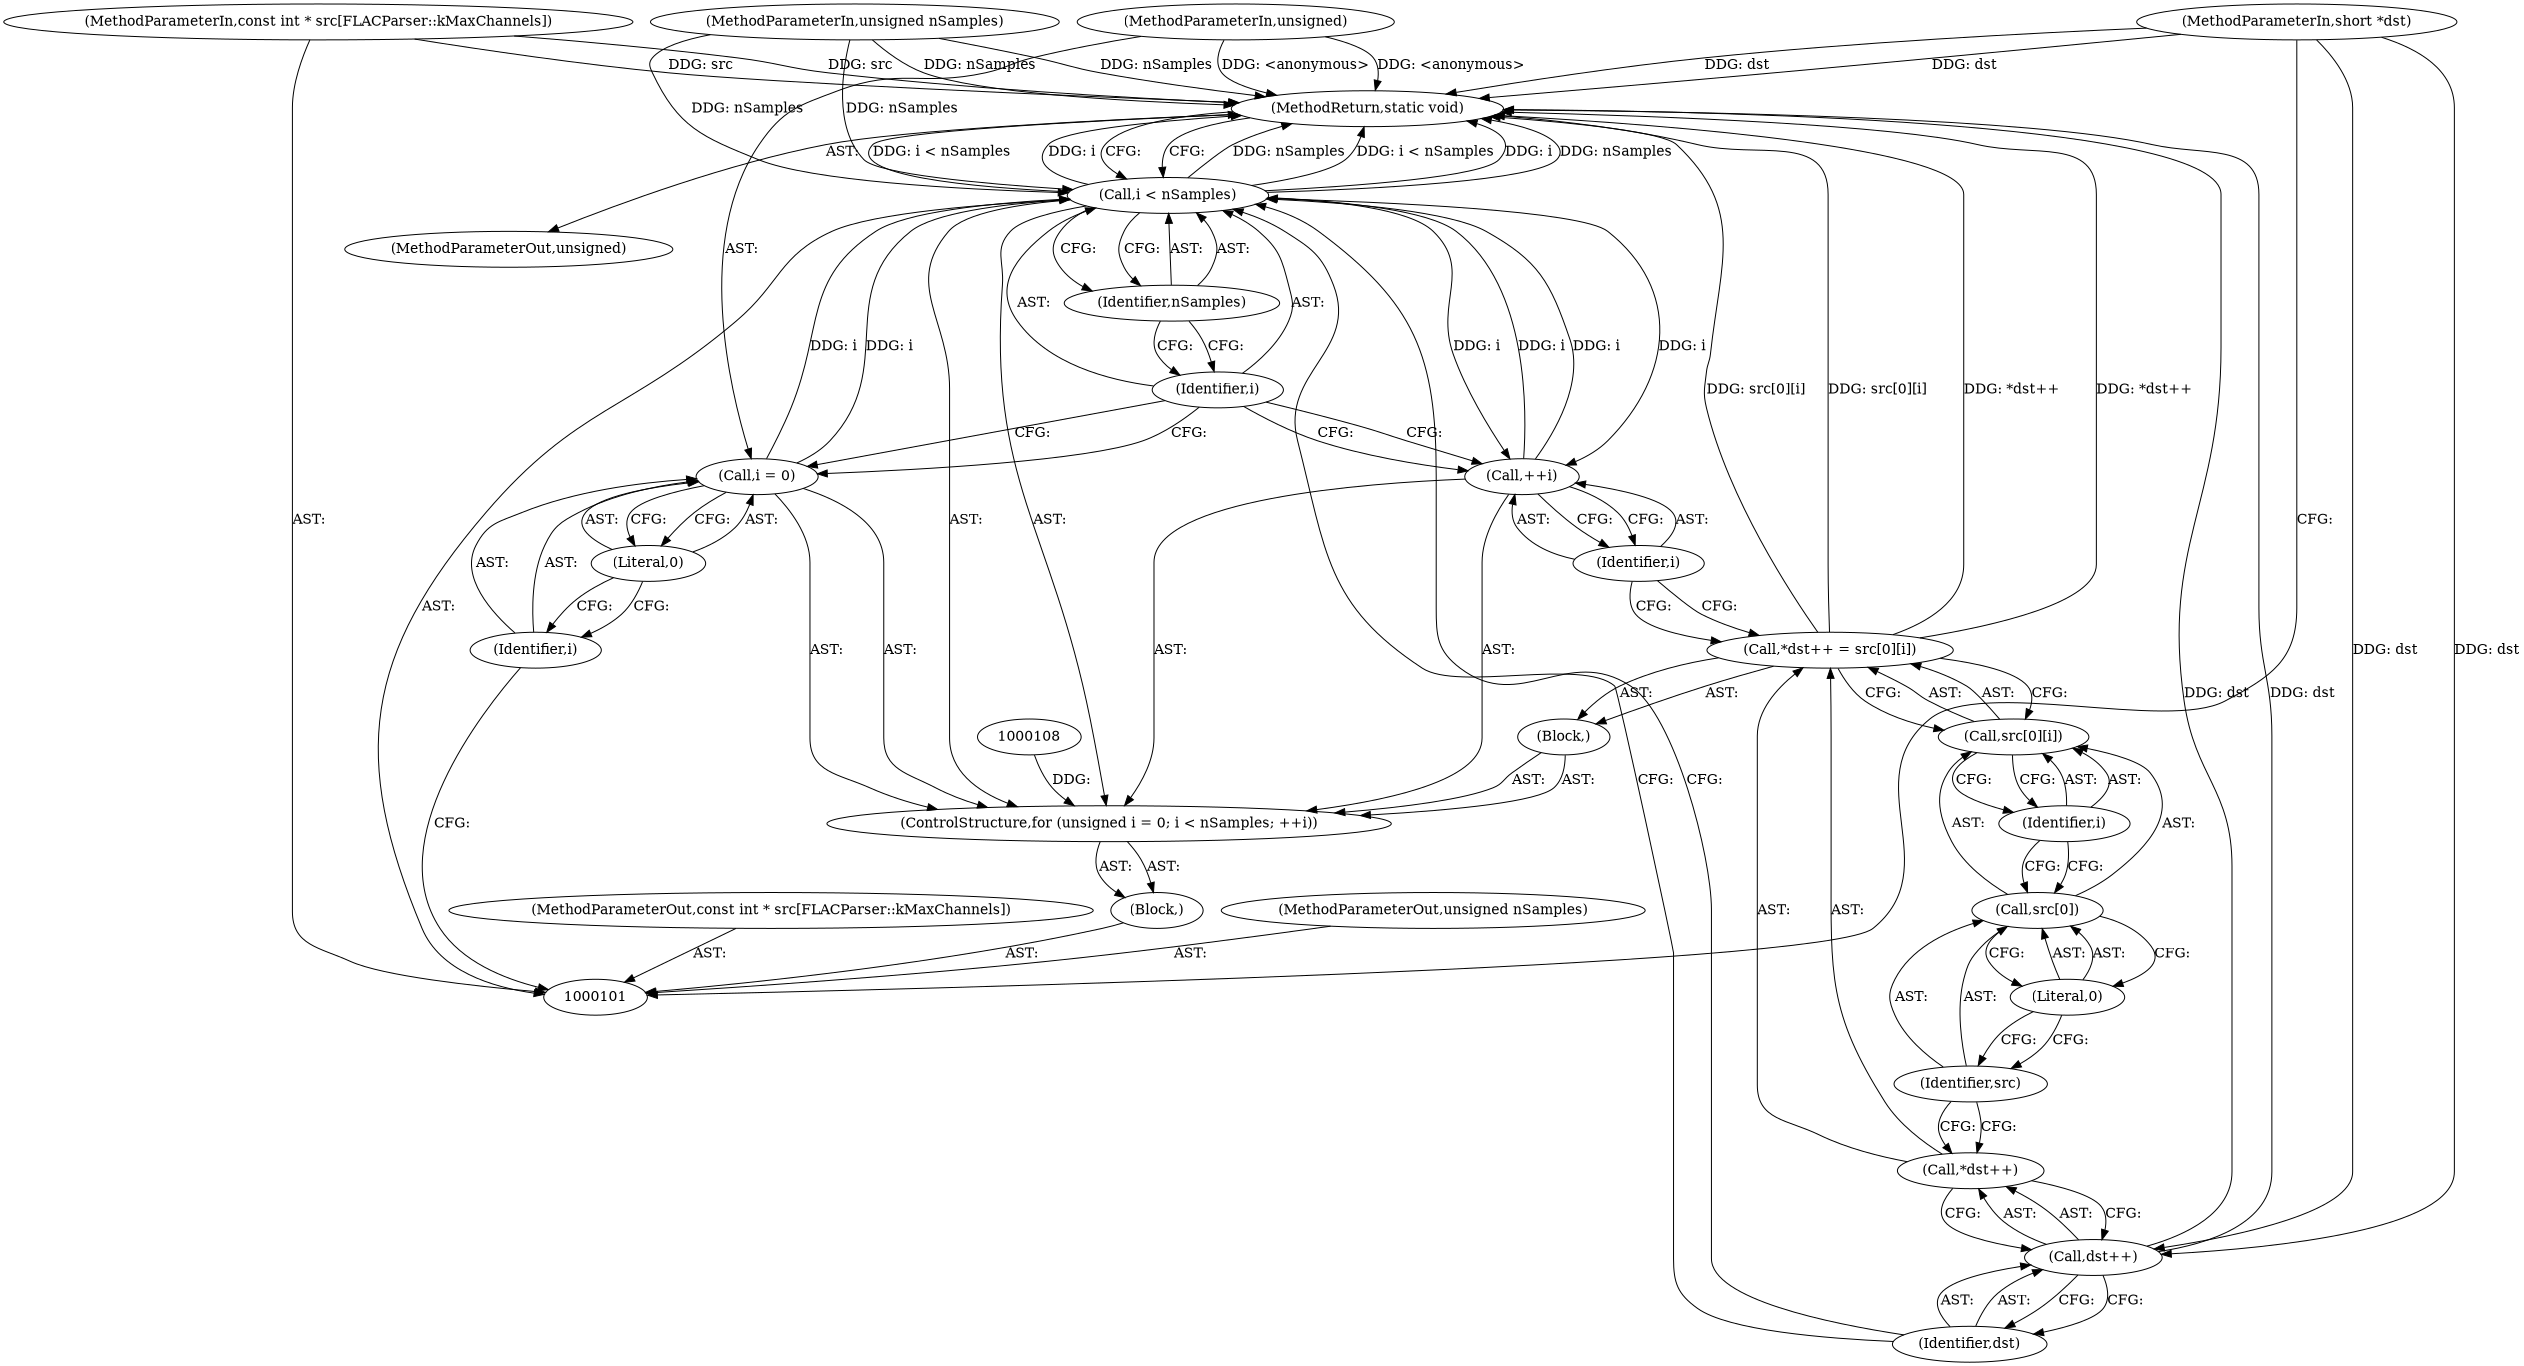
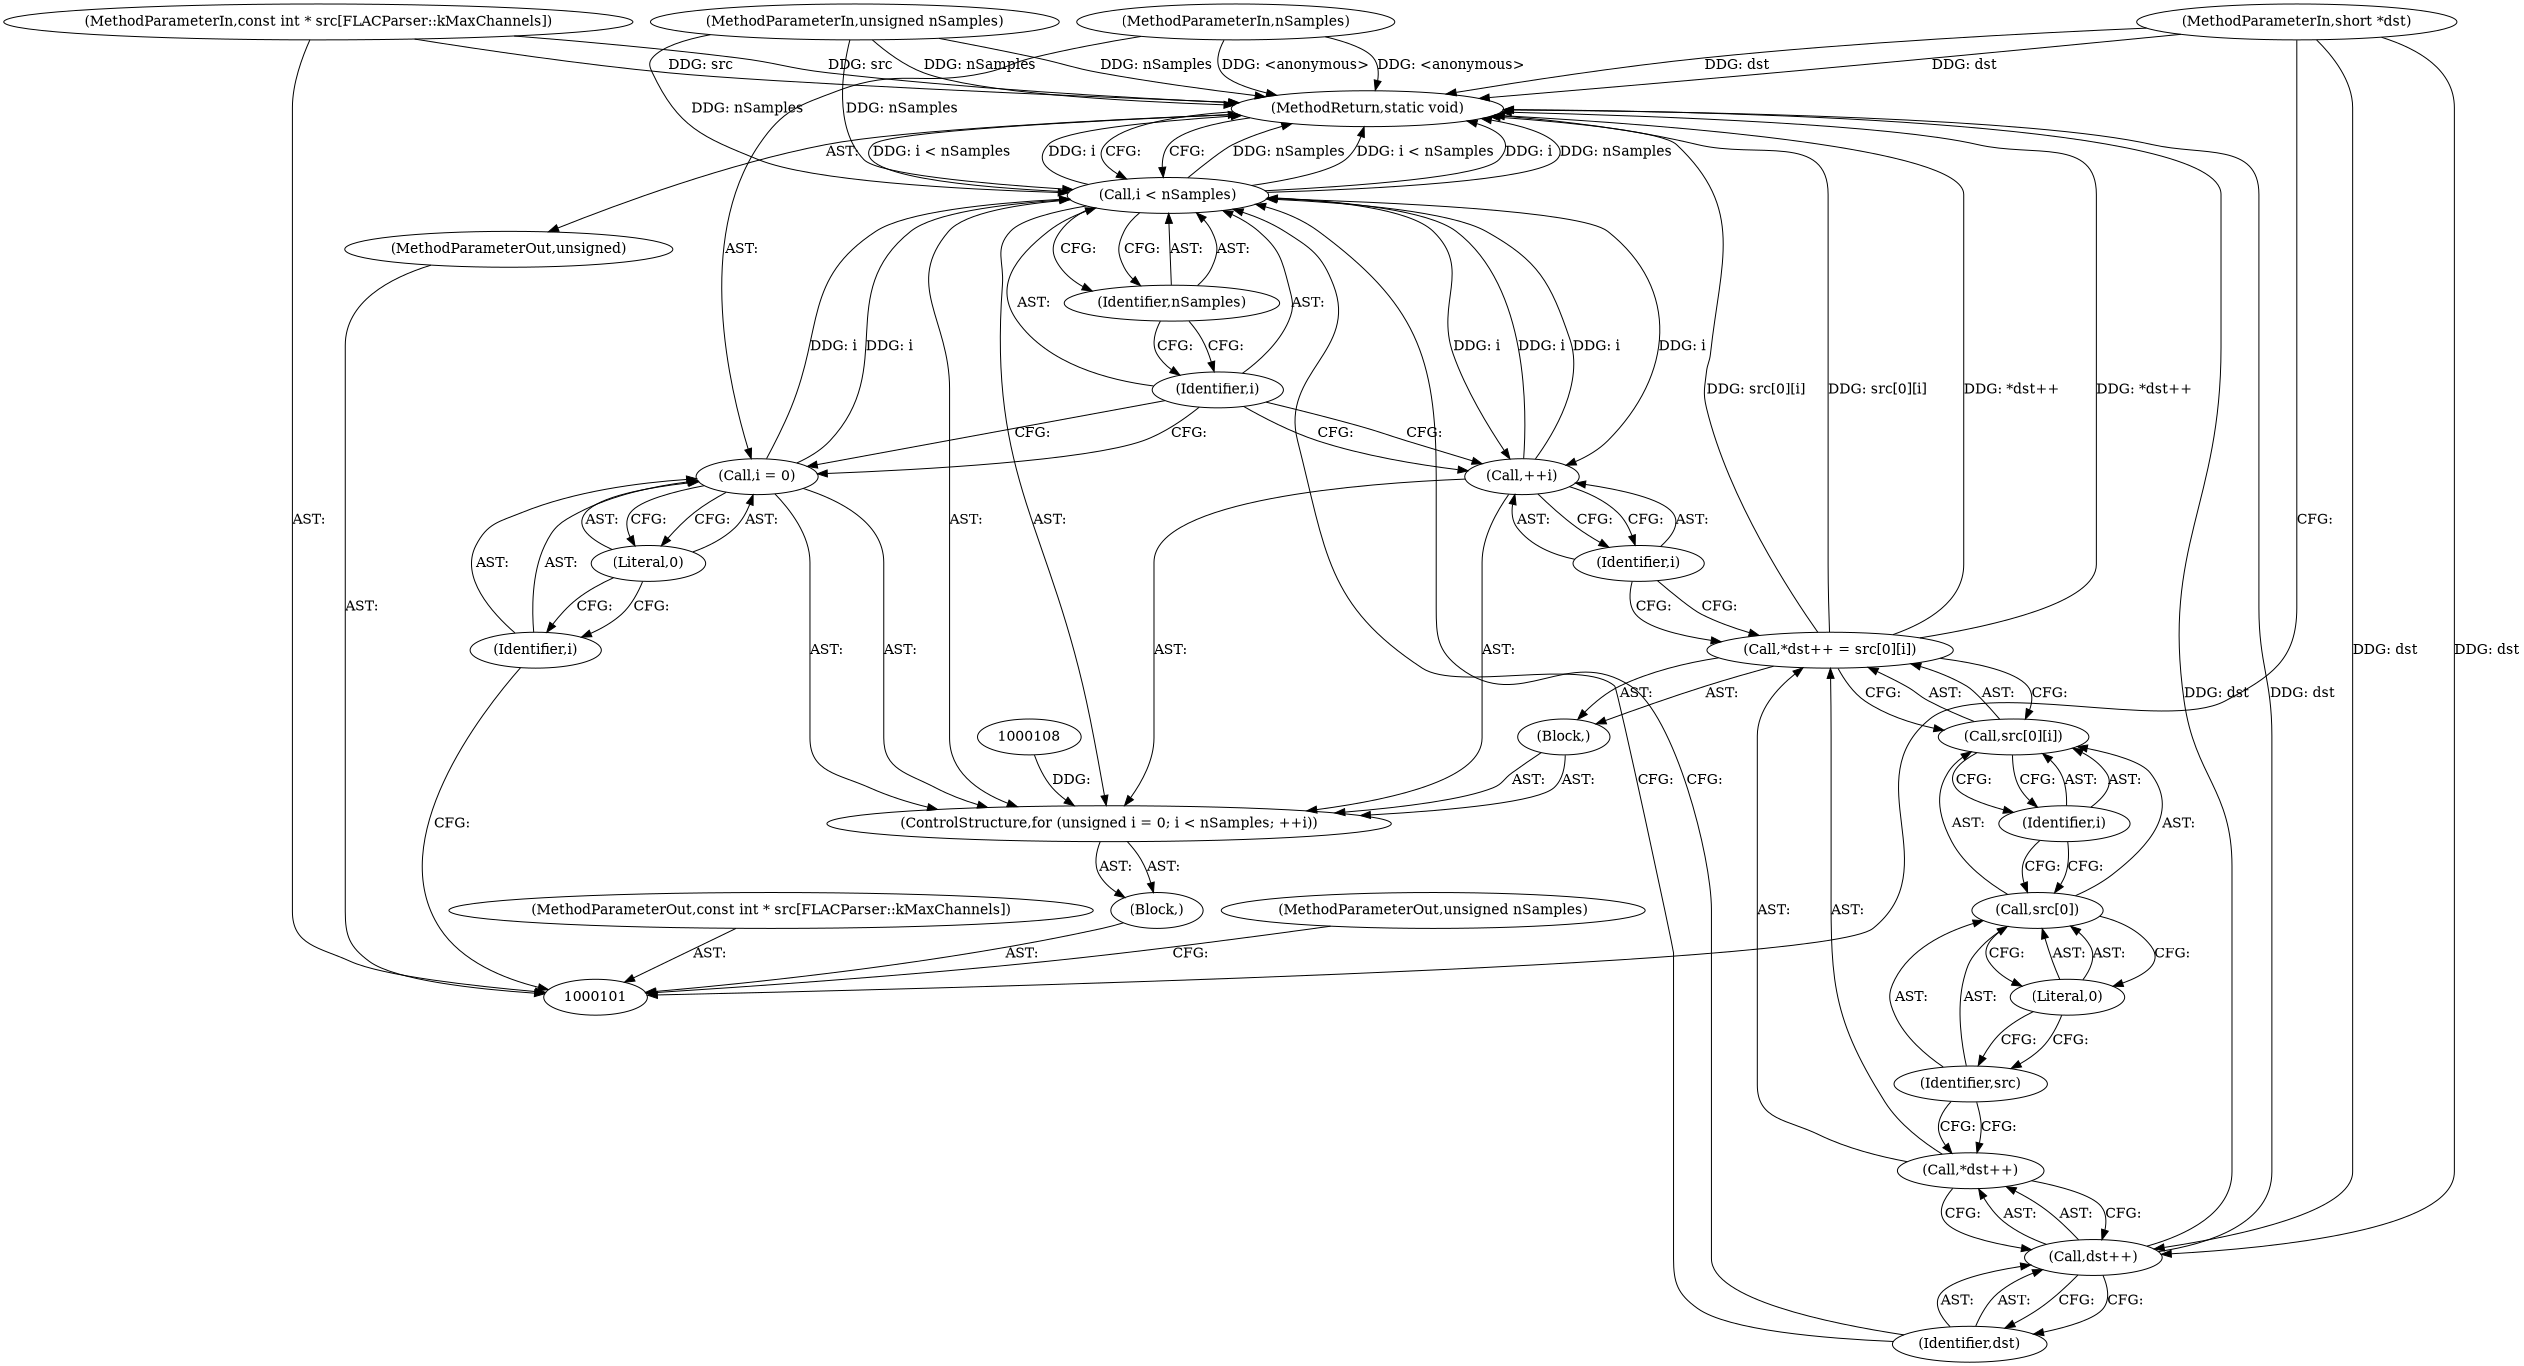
(1236, 22) -> (1236, 22)
(521, 475) -> (345, 679)
(1193, 954) -> (1193, 954)
